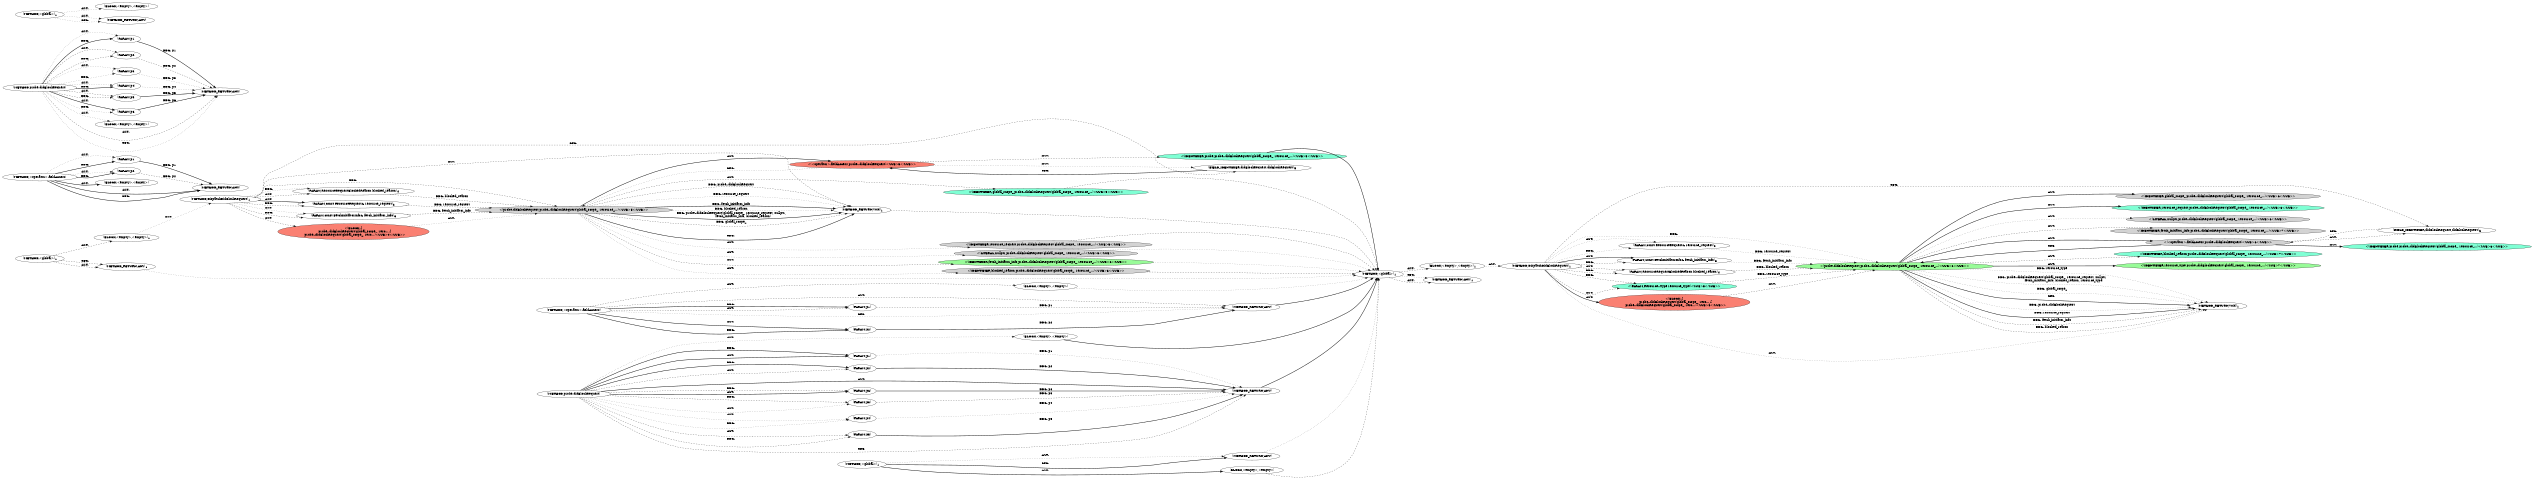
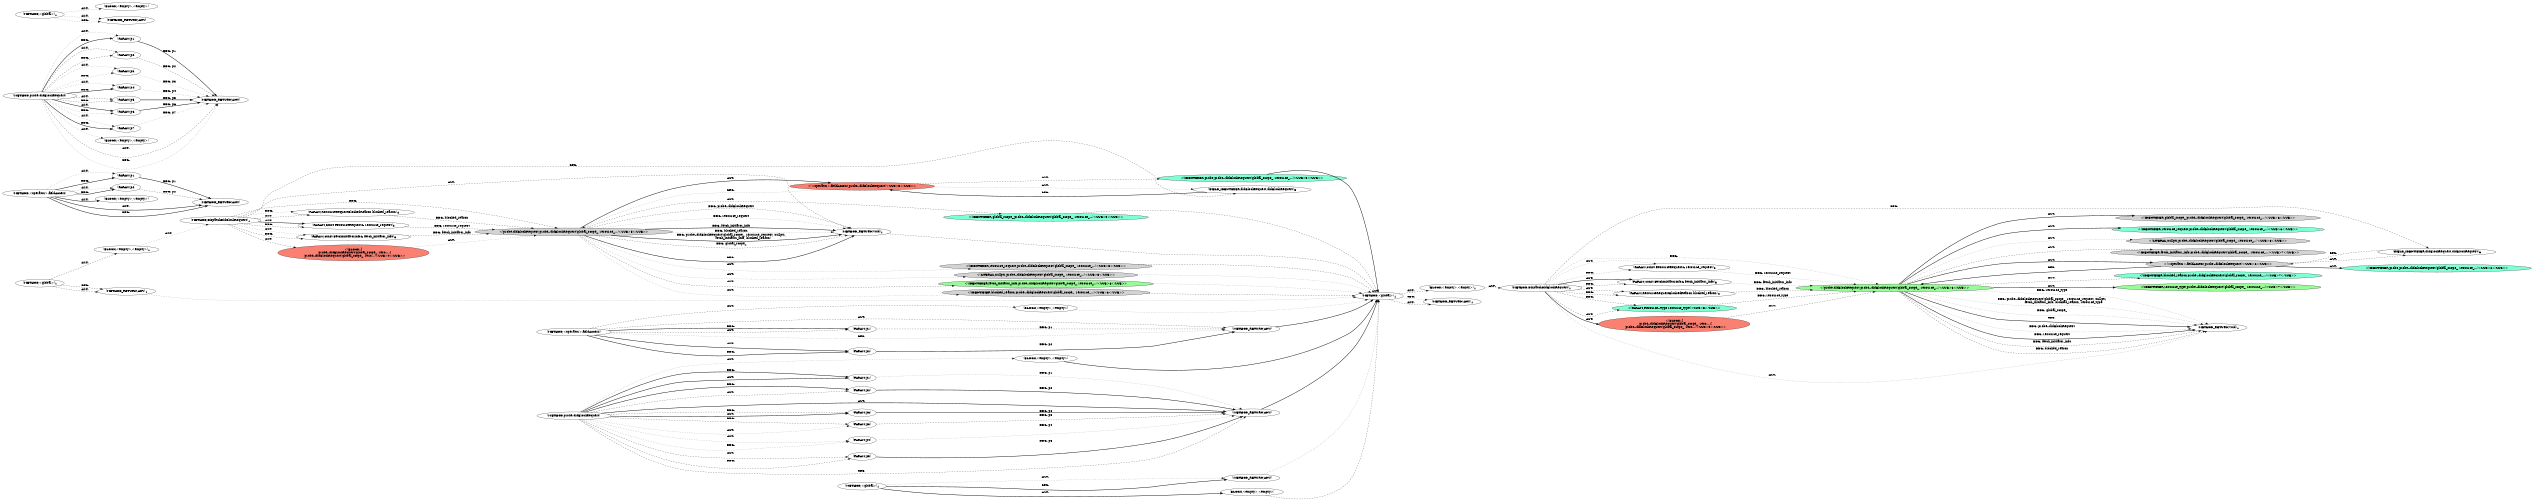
none -> (127, 128)
